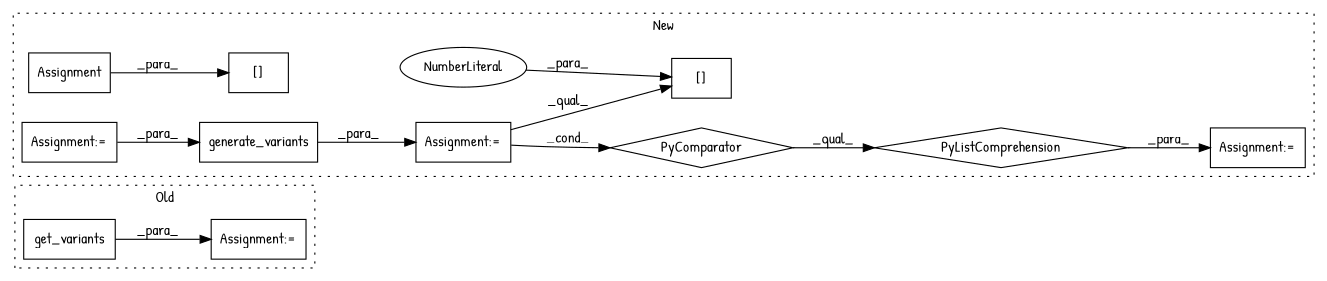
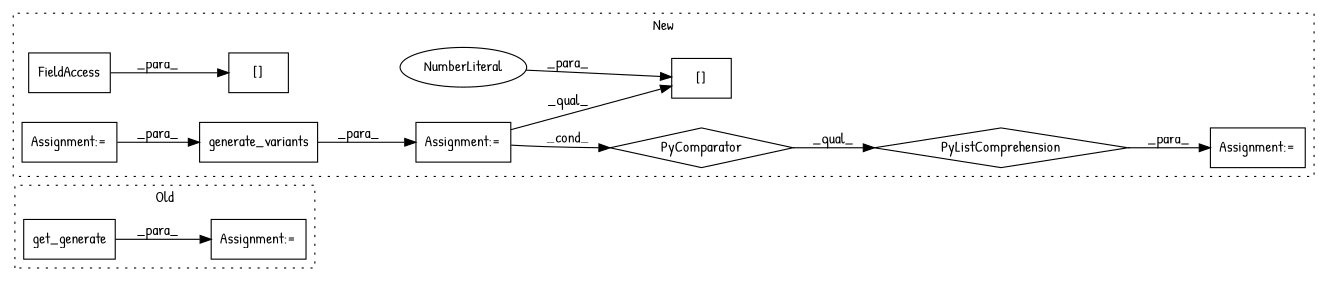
(69, 73) -> (69, 73)
(69, 239) -> (69, 239)
